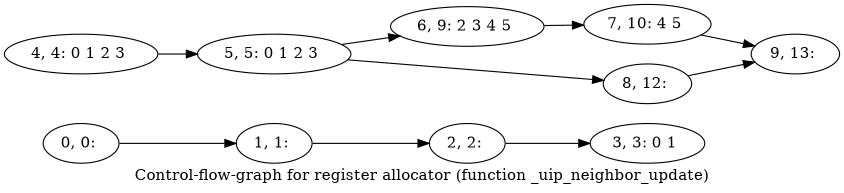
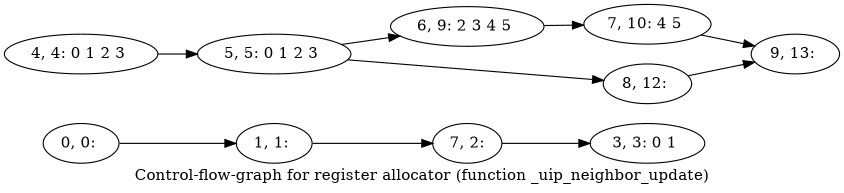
(467, 143) -> (467, 143)
